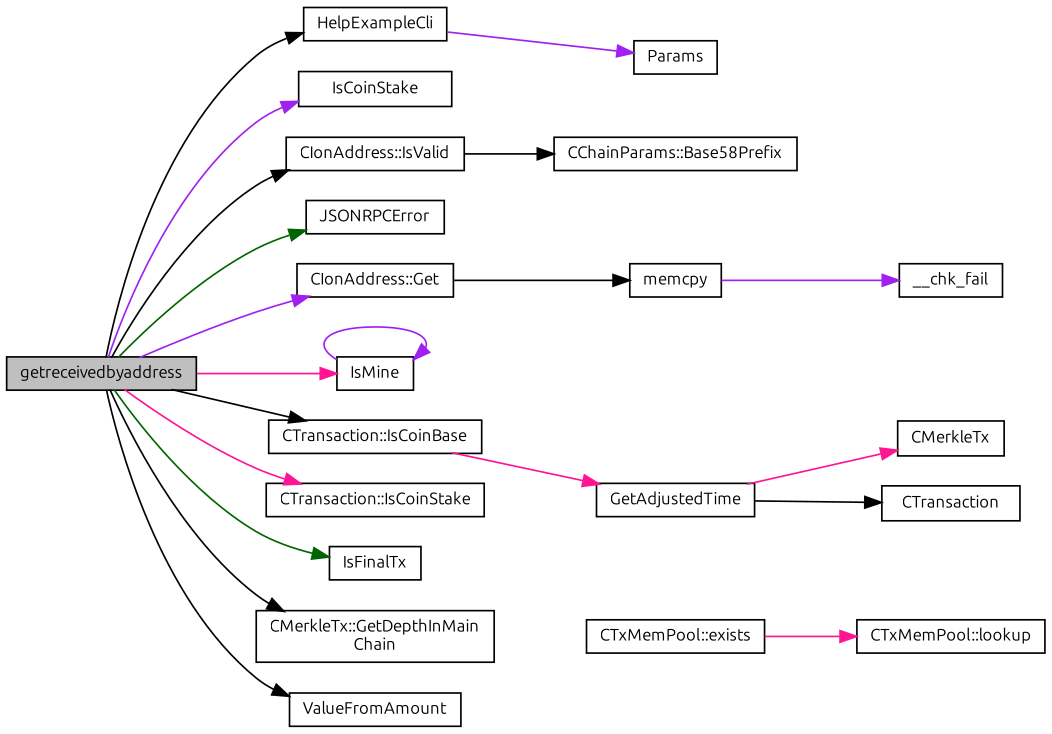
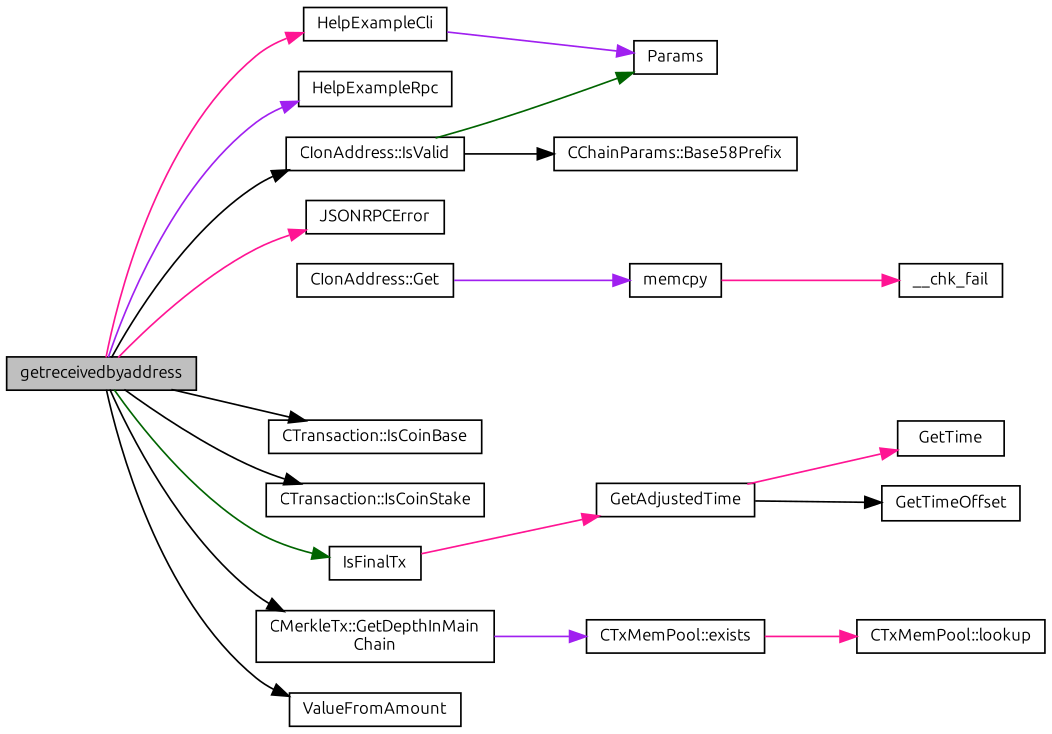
(375, 89) -> (375, 89)
none -> (527, 110)
(165, 178) -> (165, 178)
(534, 280) -> (534, 280)
(802, 280) -> (802, 280)
(197, 287) -> (197, 287)
(215, 327) -> none
(375, 374) -> none
(951, 438) -> (951, 438)
(201, 440) -> (201, 440)
(517, 467) -> (502, 537)
(951, 503) -> (951, 503)
none -> (532, 636)
